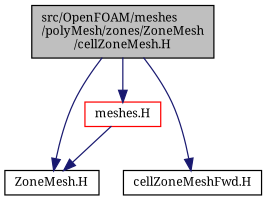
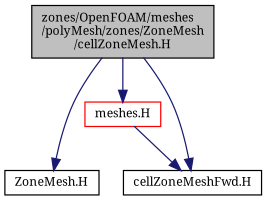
(123, 32) -> (123, 32)
(92, 144) -> (153, 144)
